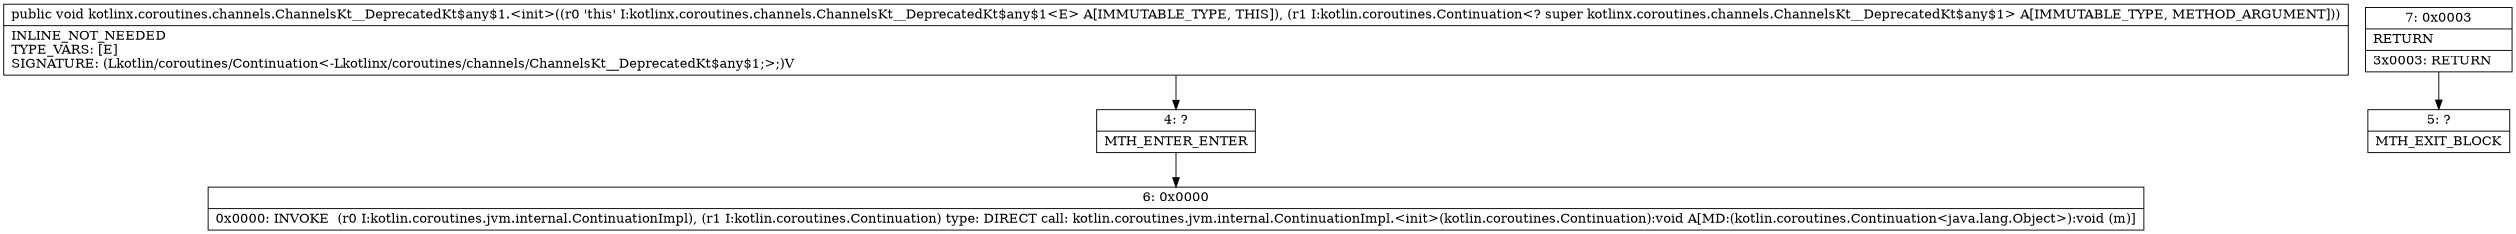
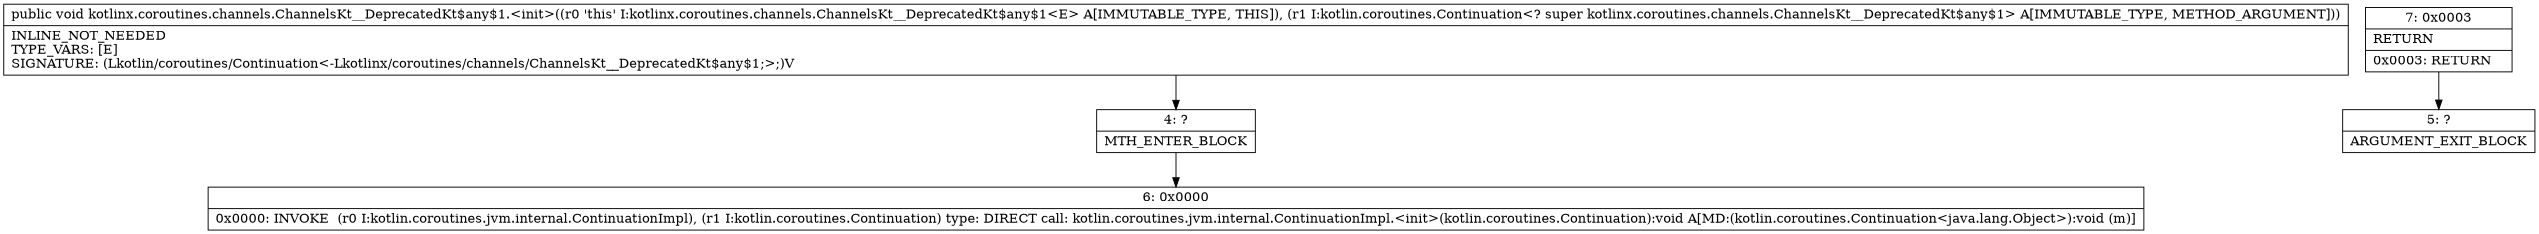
(2439, 61) -> (2439, 61)
(1176, 141) -> (1176, 141)
(2439, 141) -> (2439, 141)
